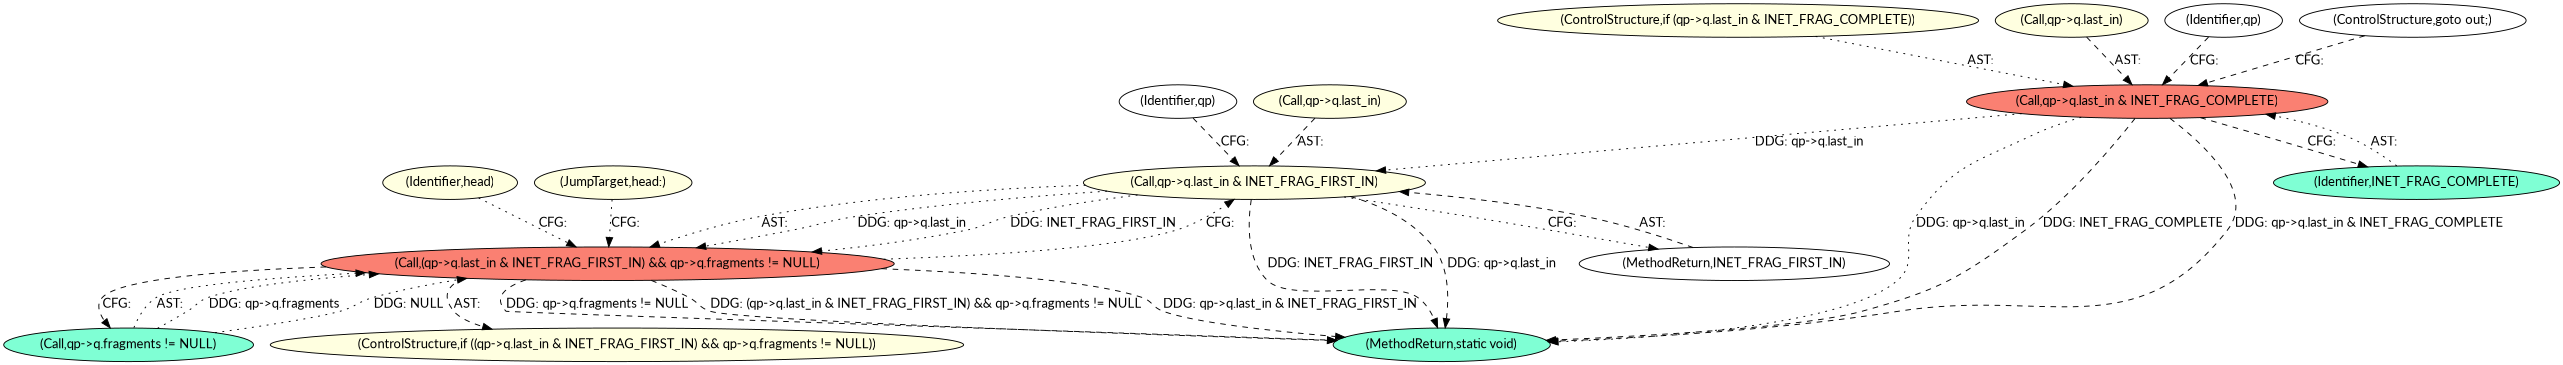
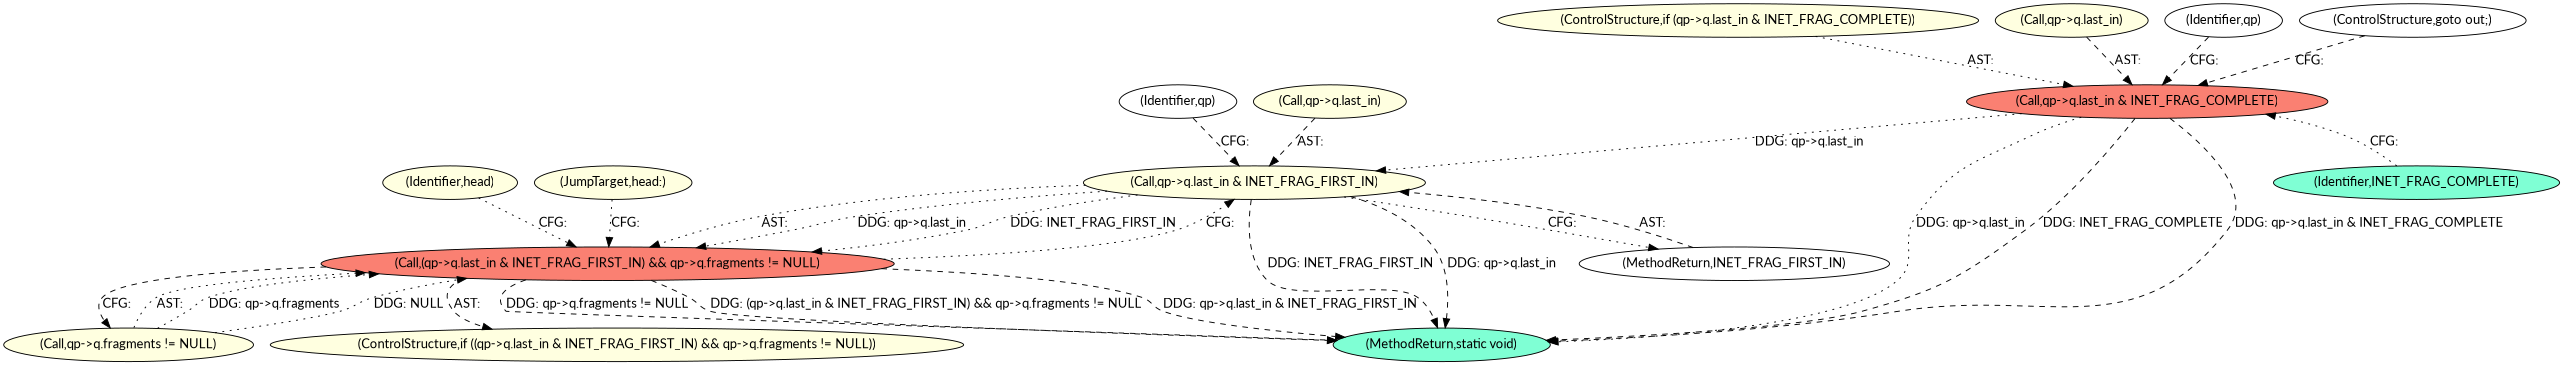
(2279, 141) -> none
(2386, 142) -> (2386, 142)
(129, 345) -> (129, 345)
